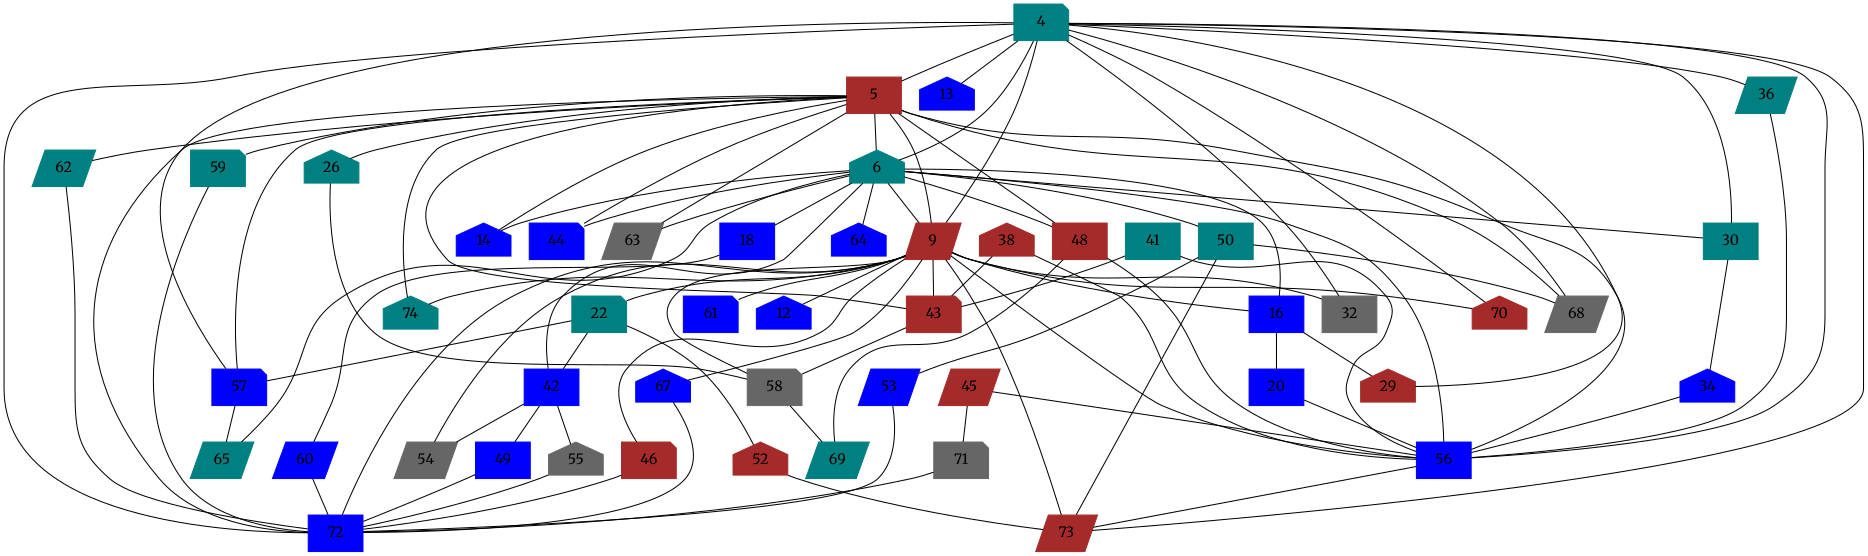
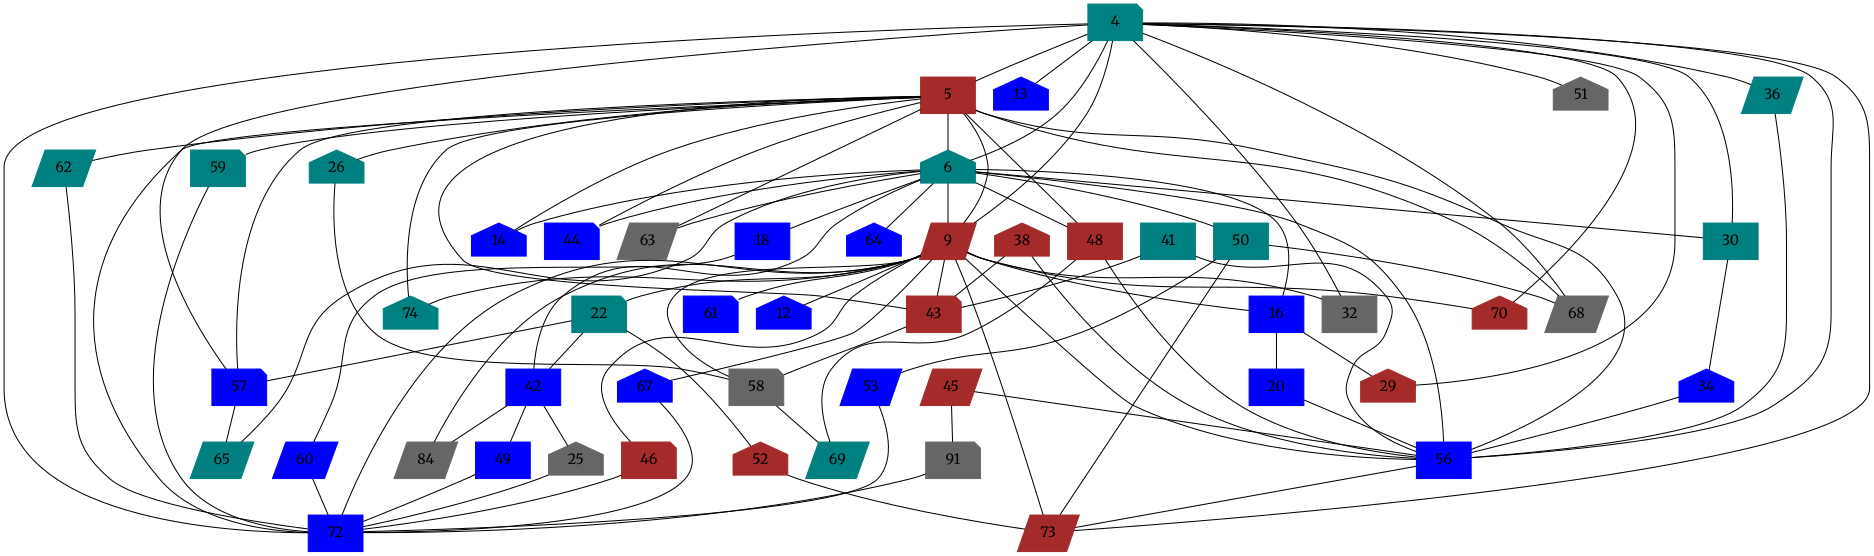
none -> (1581, 95)
(426, 460) -> (426, 460)
(576, 460) -> (576, 460)
(961, 460) -> (953, 460)
